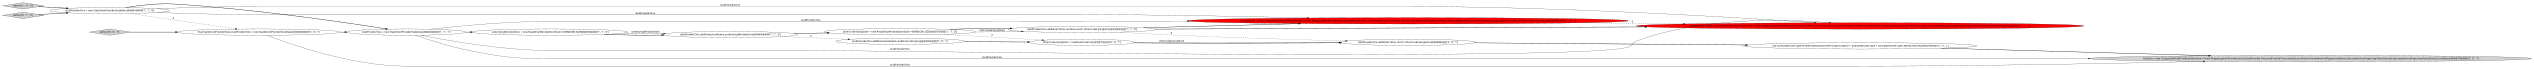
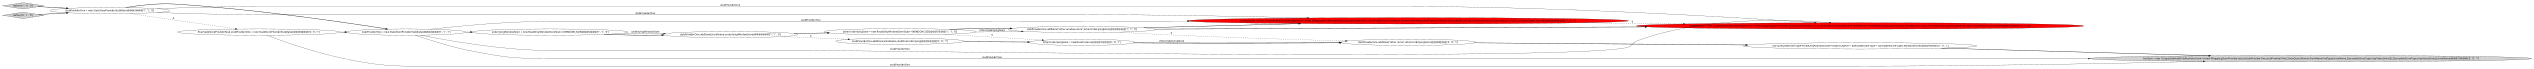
(110, 32) -> none
